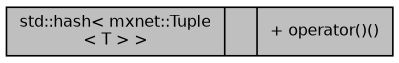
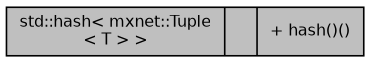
(325, 31) -> (310, 31)
